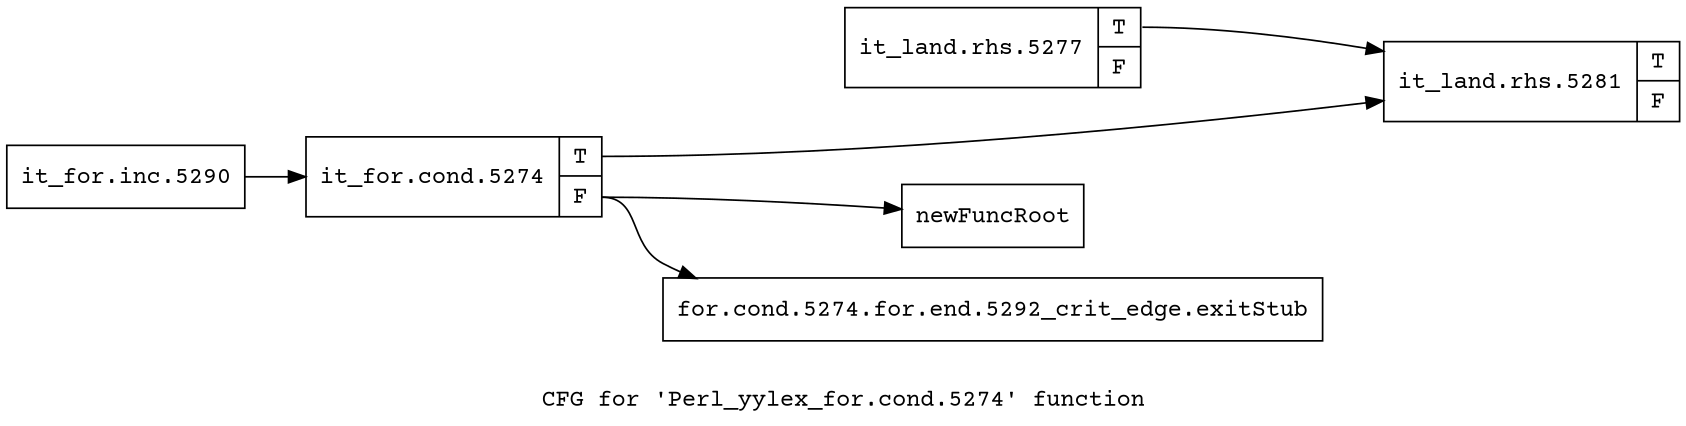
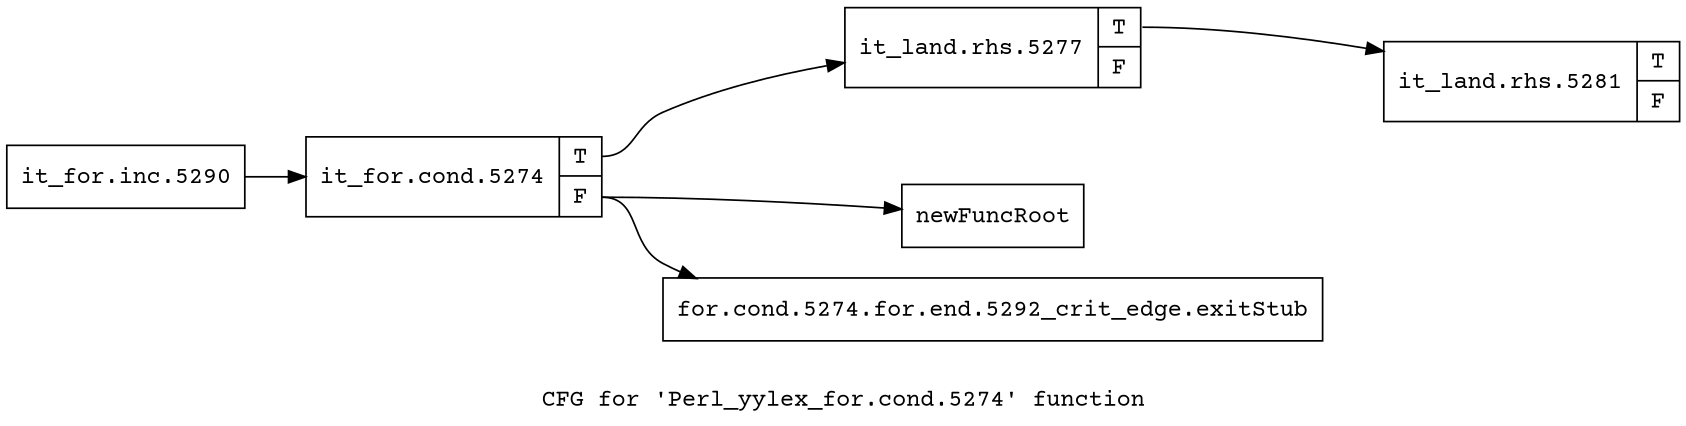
(985, 140) -> (706, 96)
